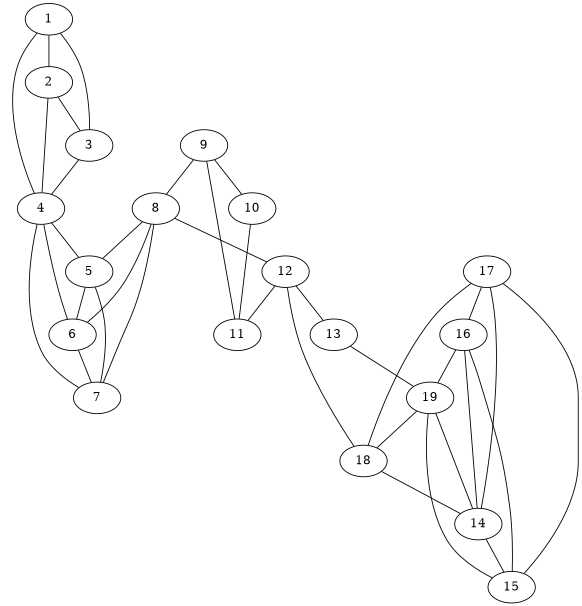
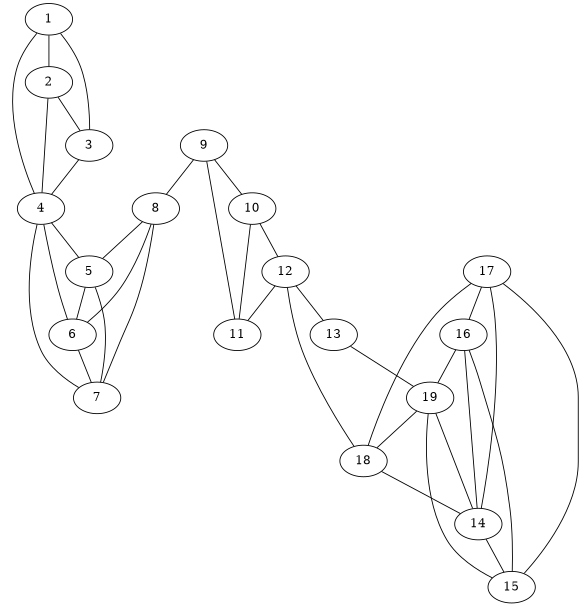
(214, 237) -> (269, 240)
